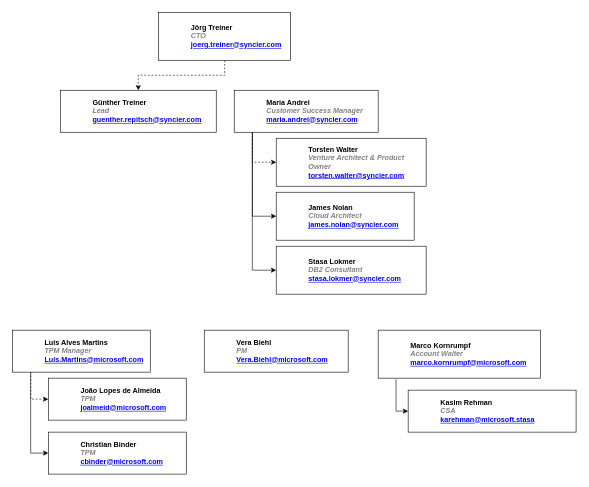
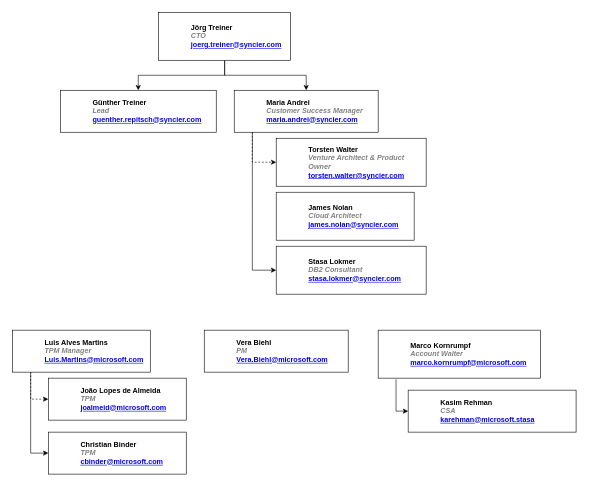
(174, 75) -> (174, 75)
none -> (306, 77)
(270, 216) -> none
